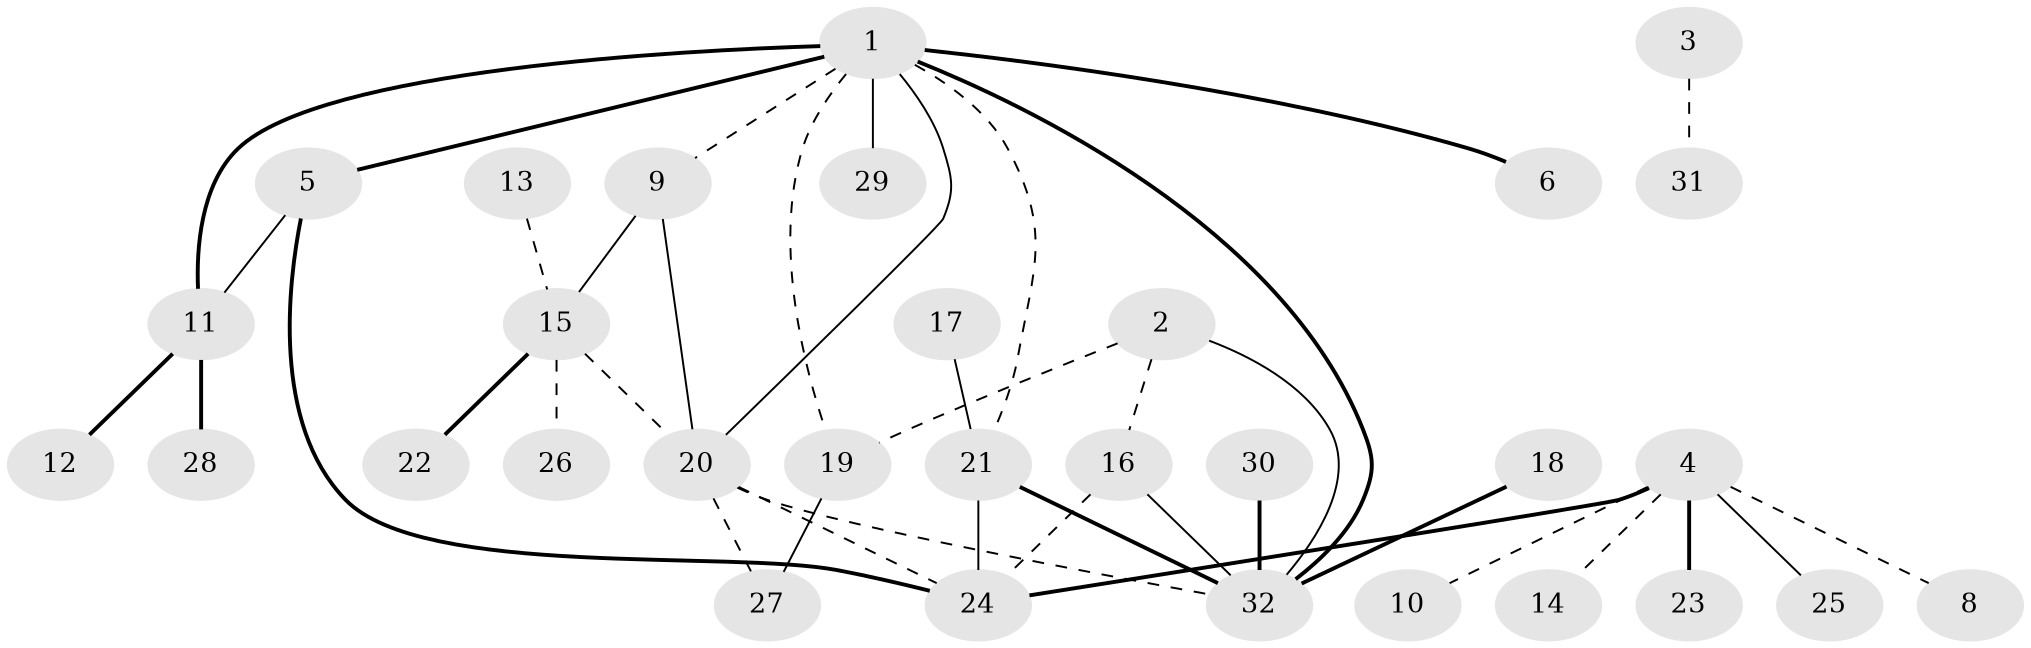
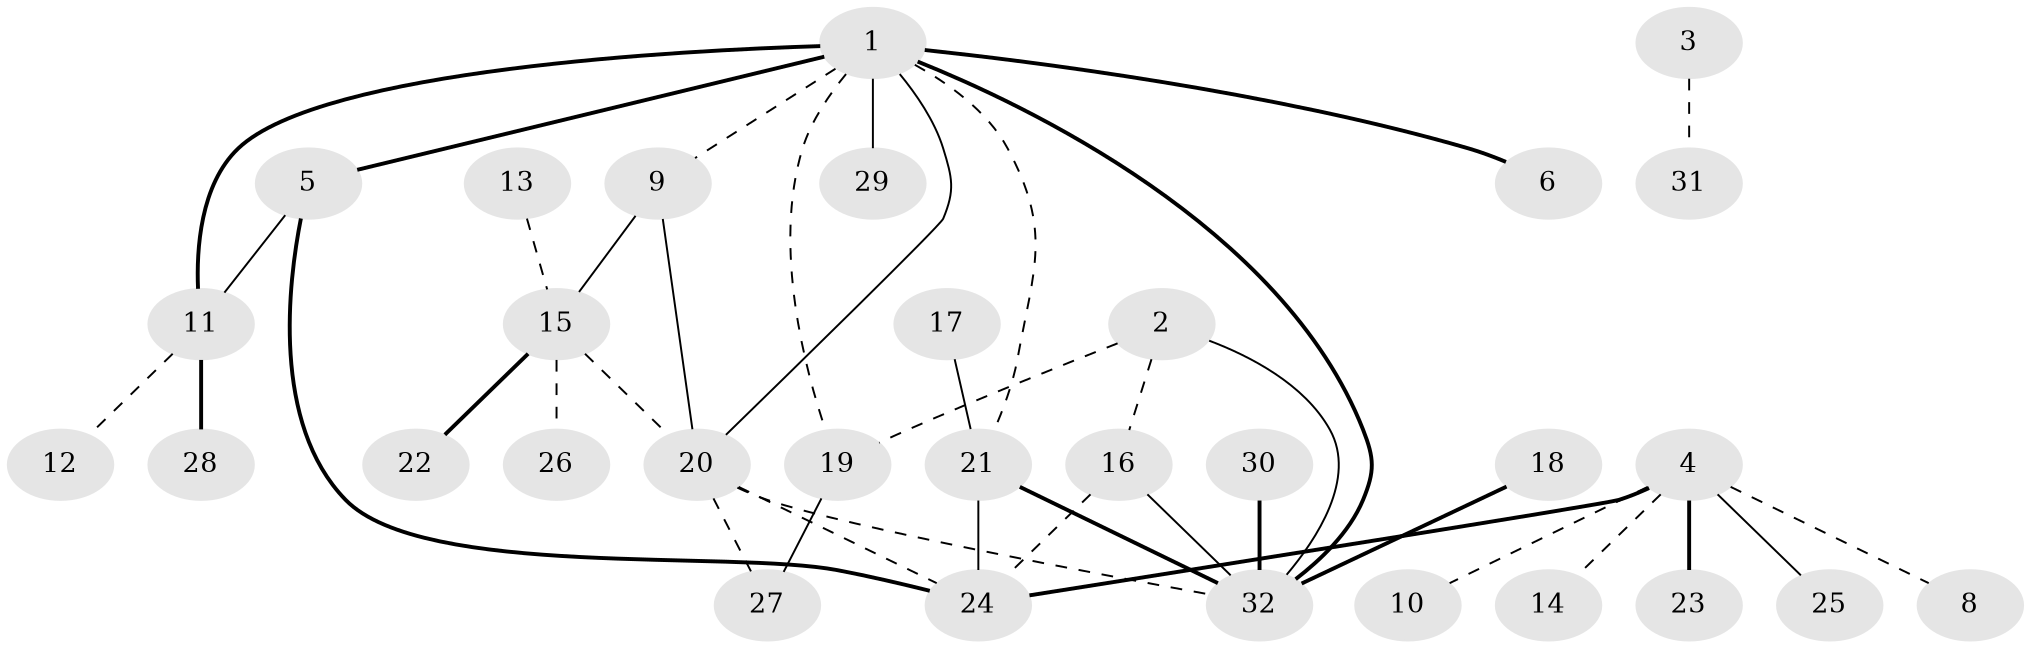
(131, 394) -> (131, 394)
